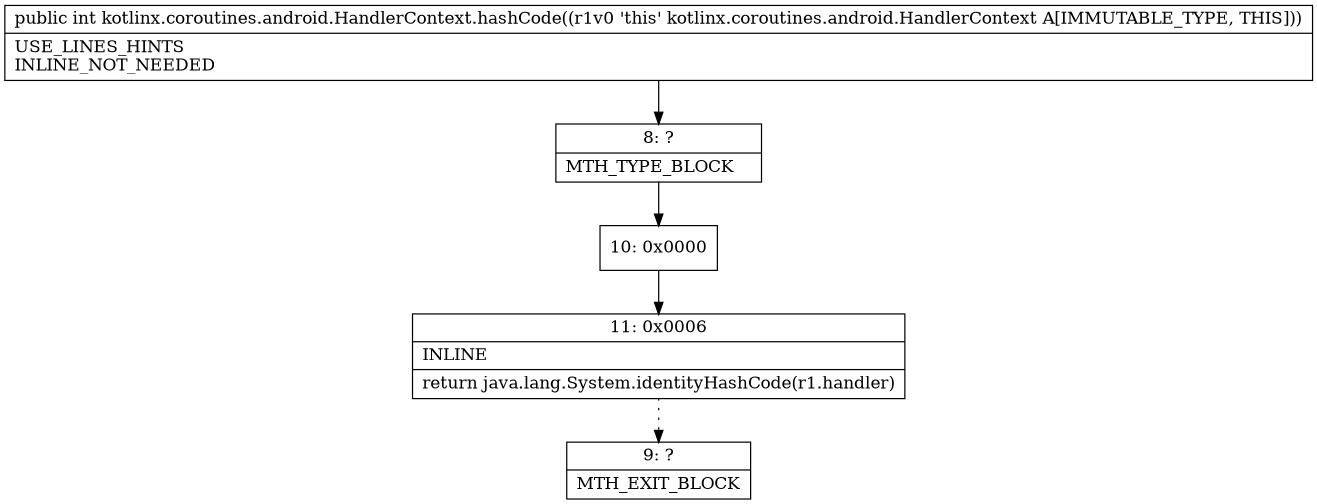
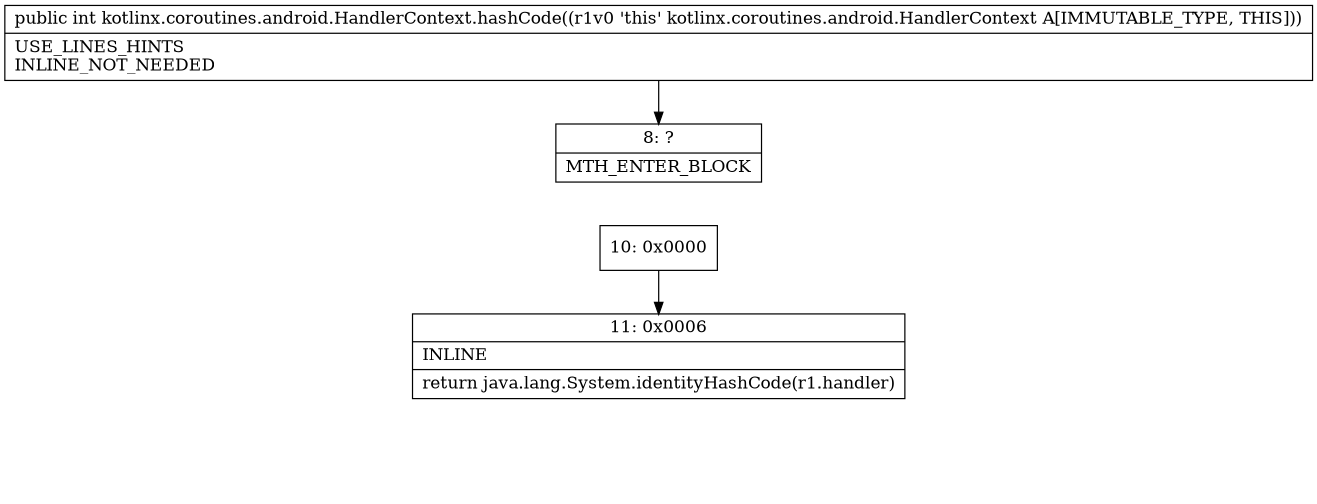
(650, 167) -> (659, 167)
(659, 198) -> none
(659, 471) -> none
